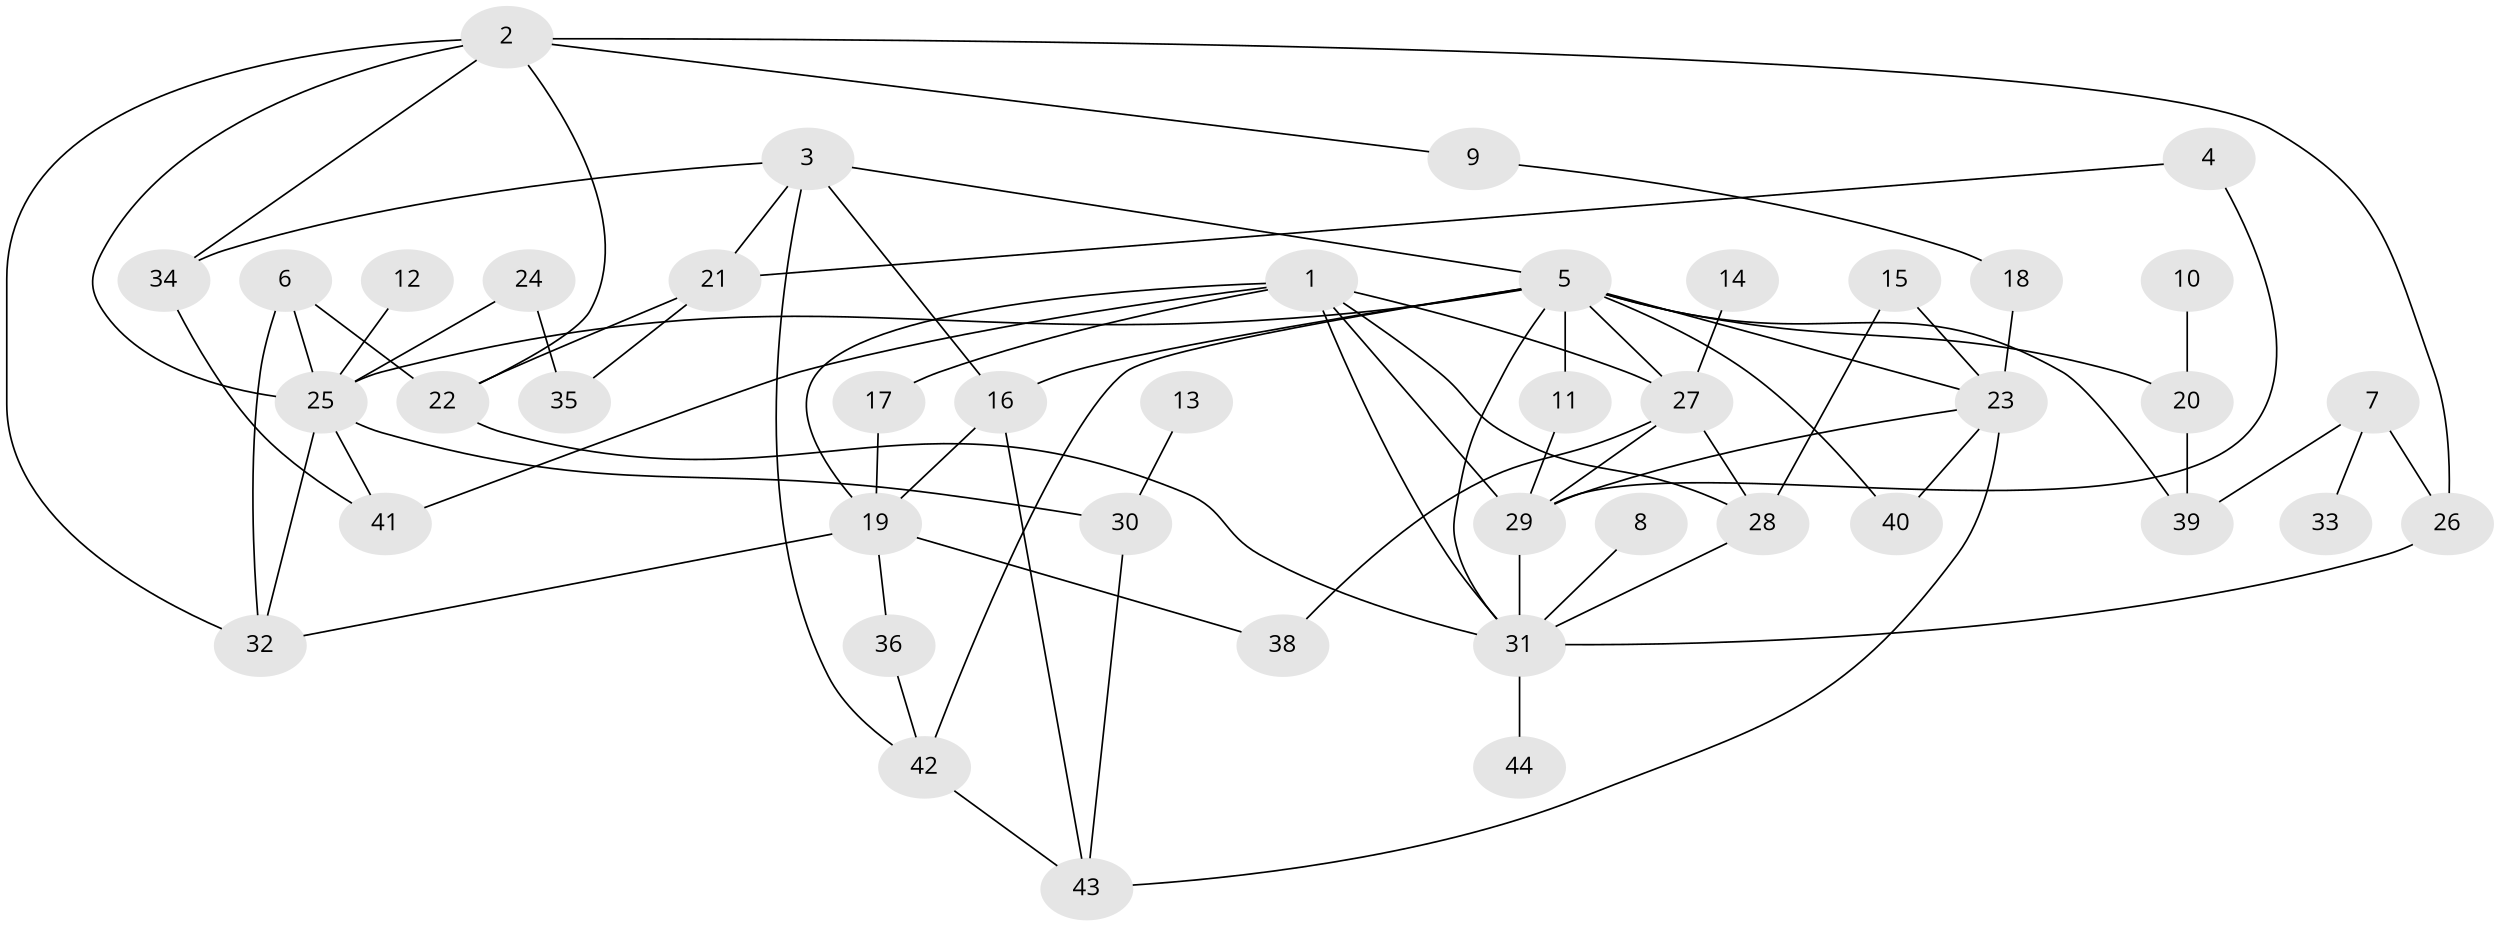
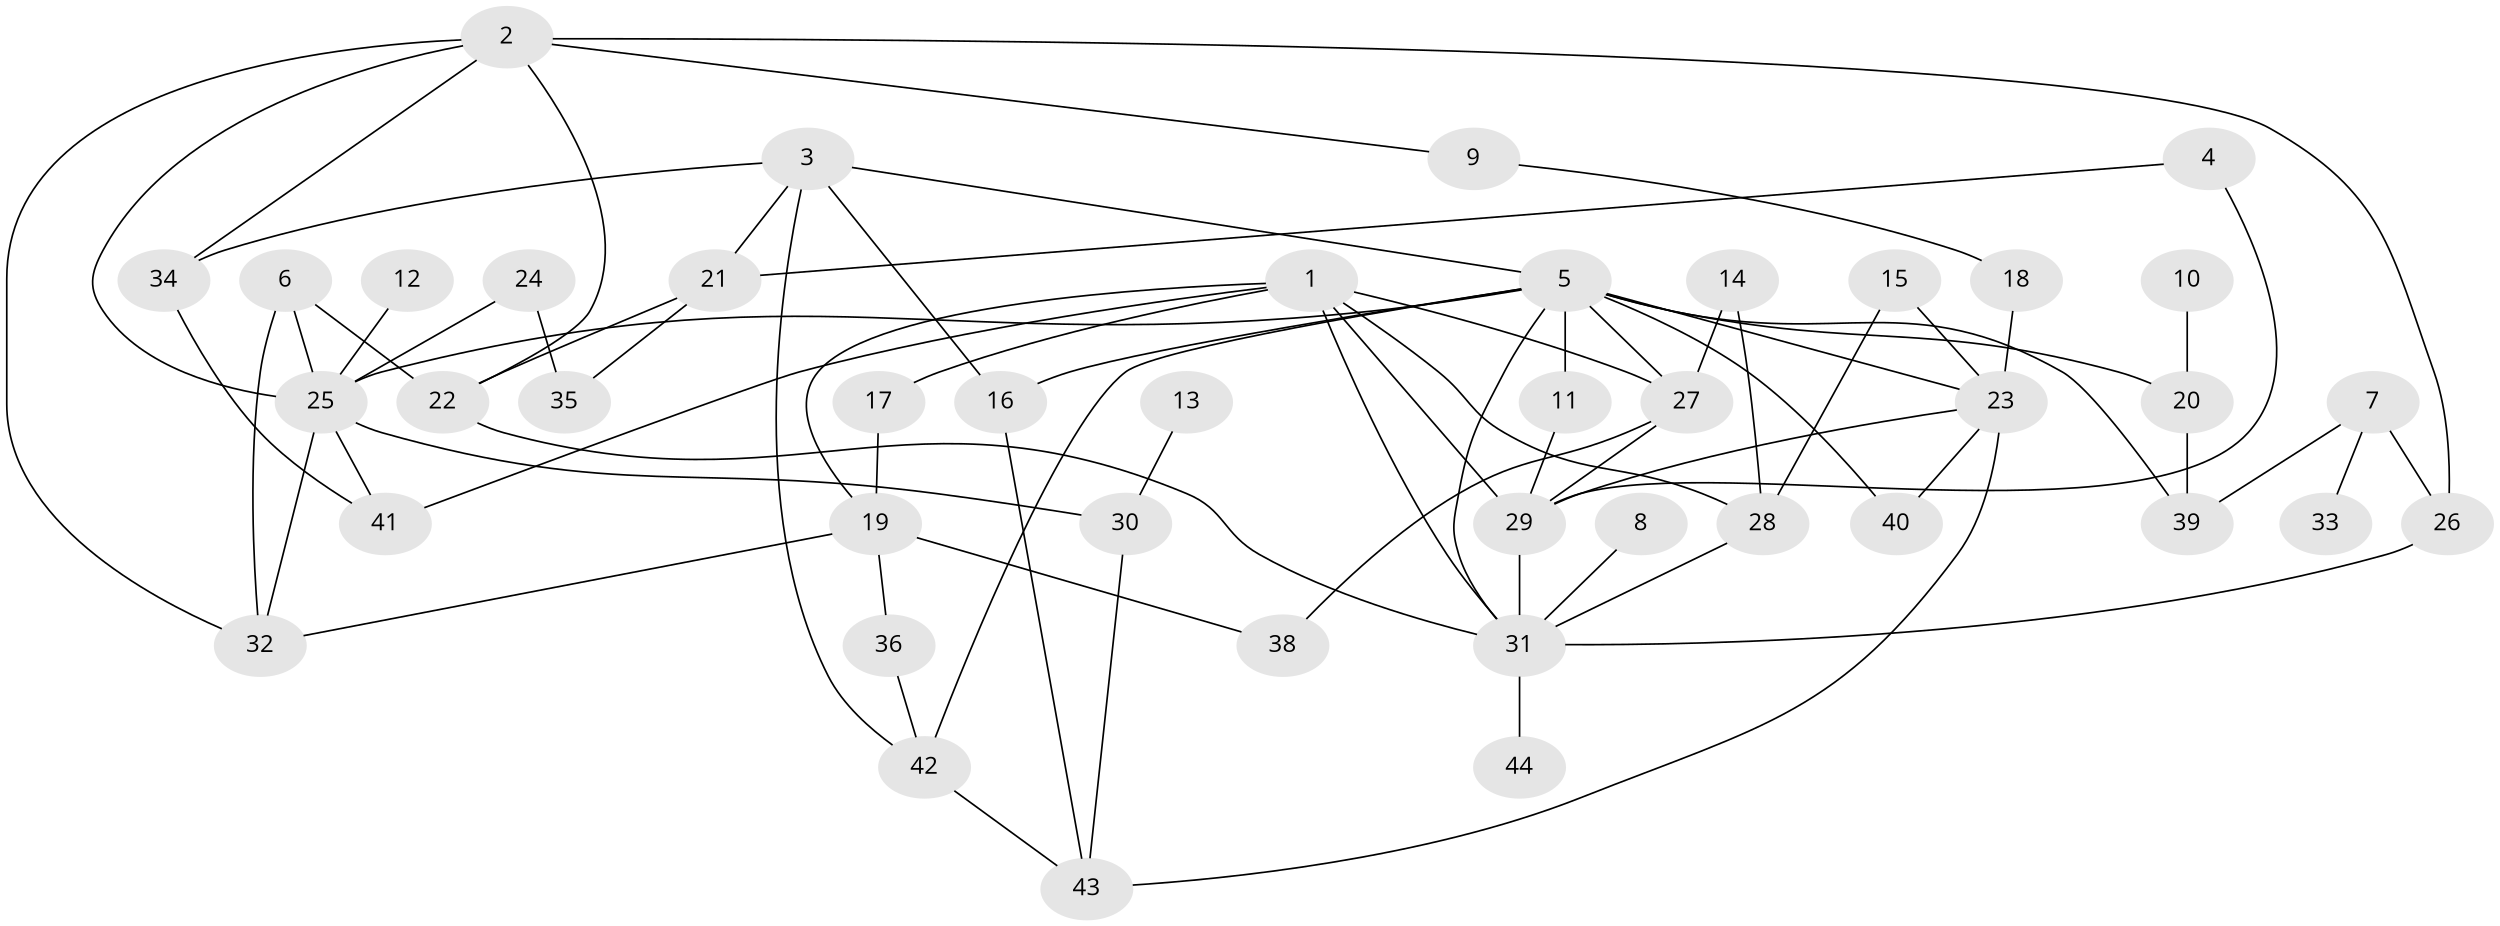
(938, 463) -> none
(1726, 465) -> (1752, 402)
